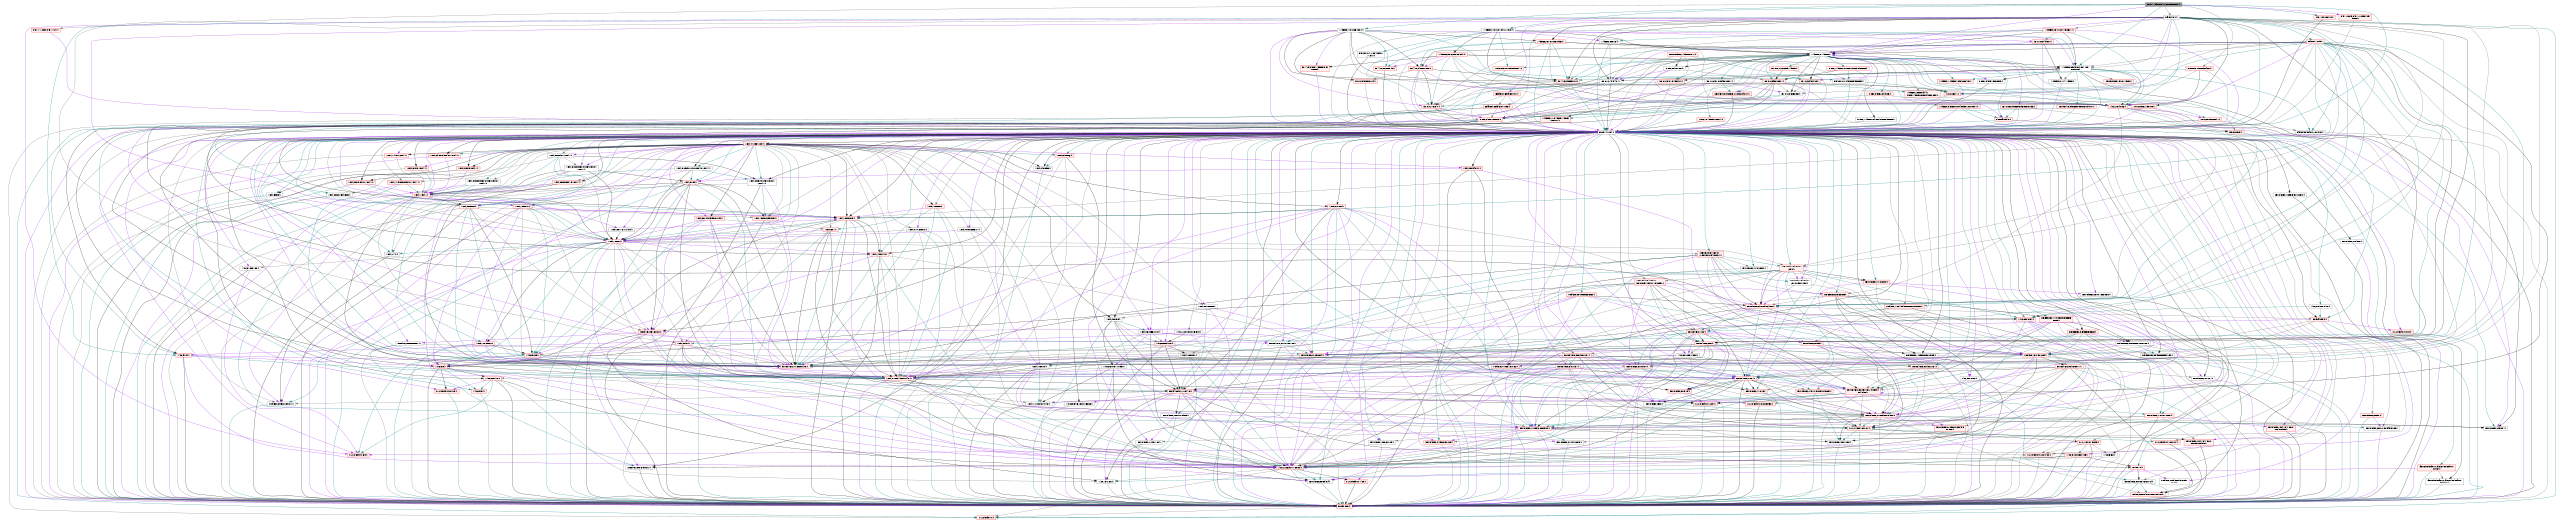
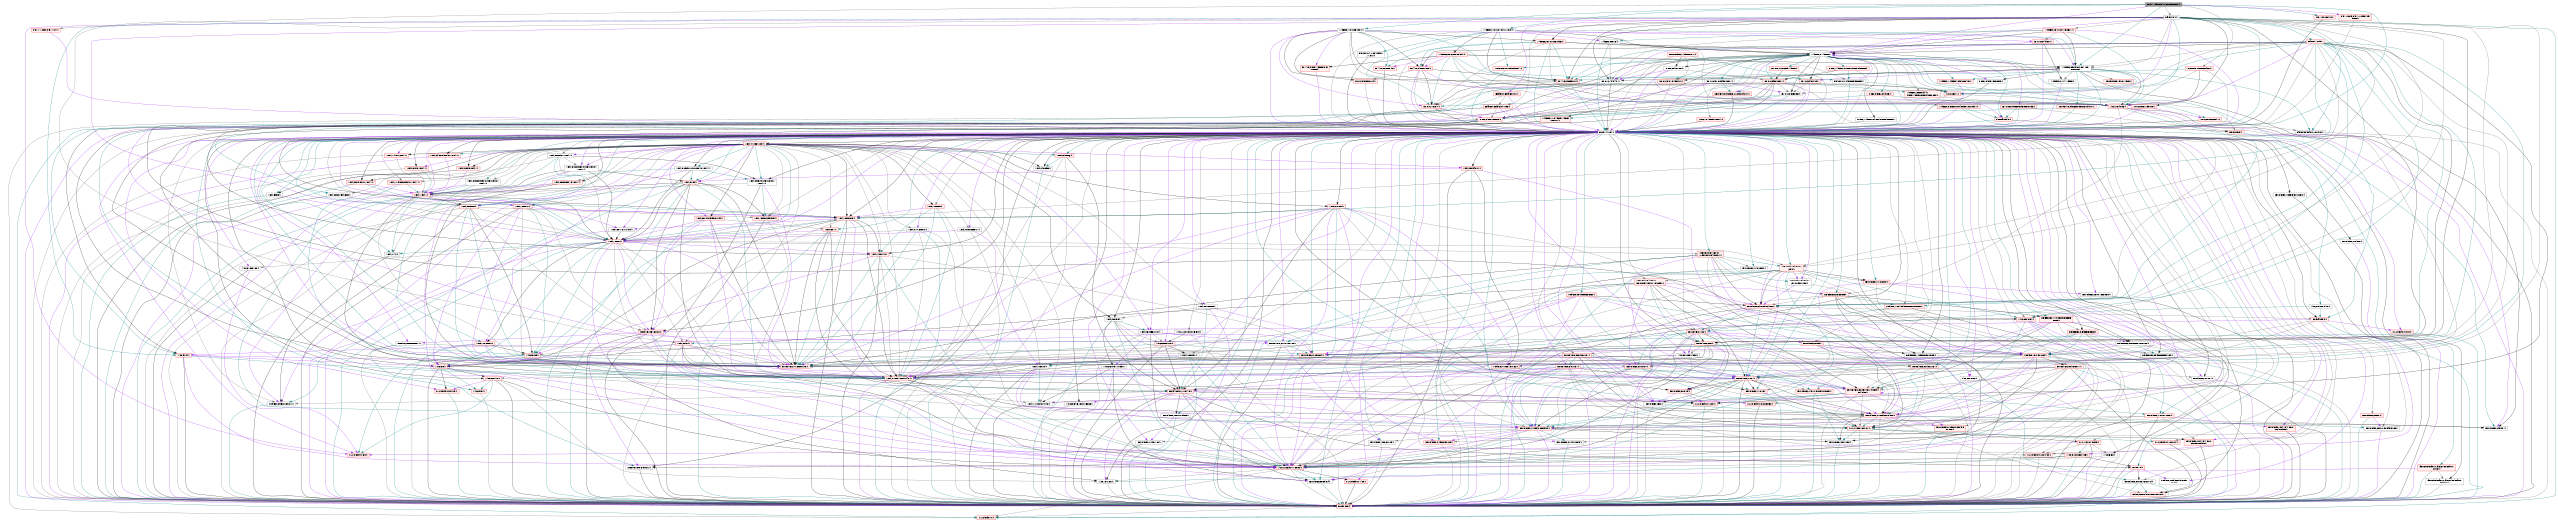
(735, 224) -> (737, 224)
